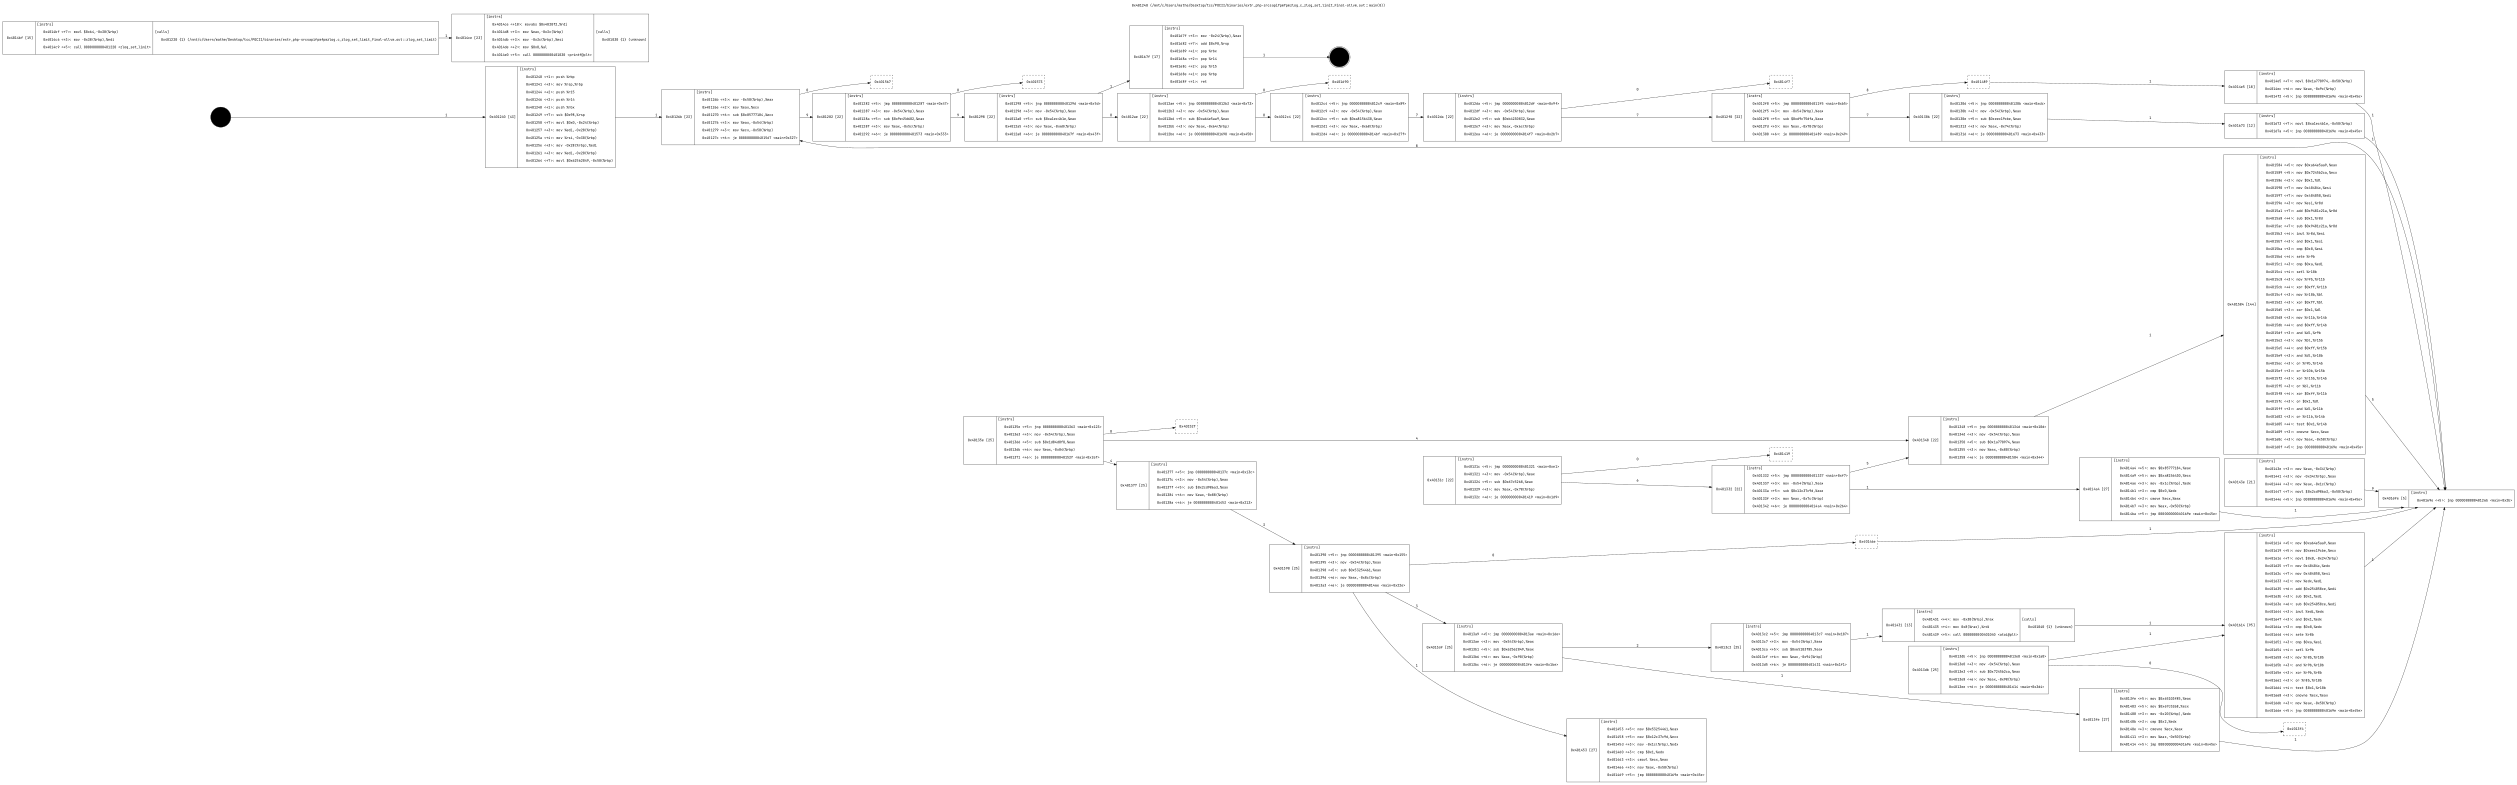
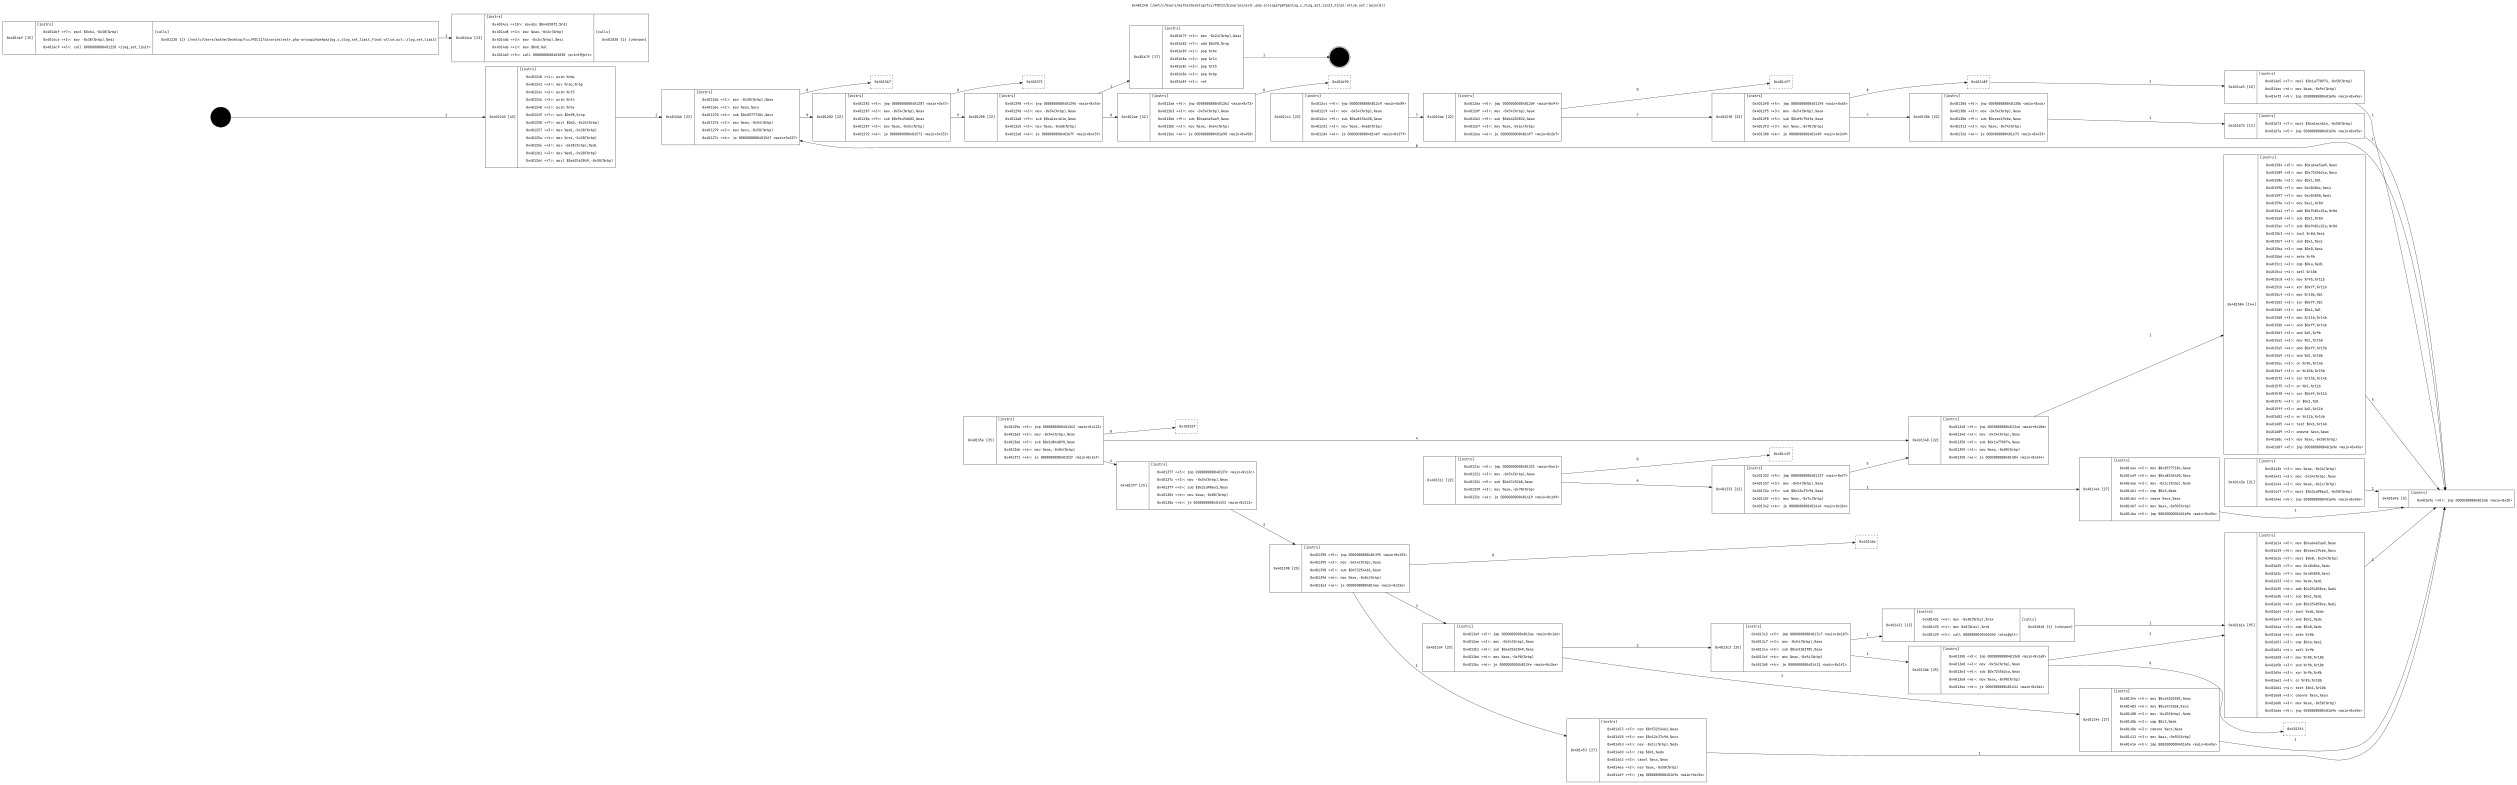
(1262, 117) -> none
(2372, 489) -> (2372, 489)
(2147, 534) -> (2166, 755)
none -> (1878, 659)
